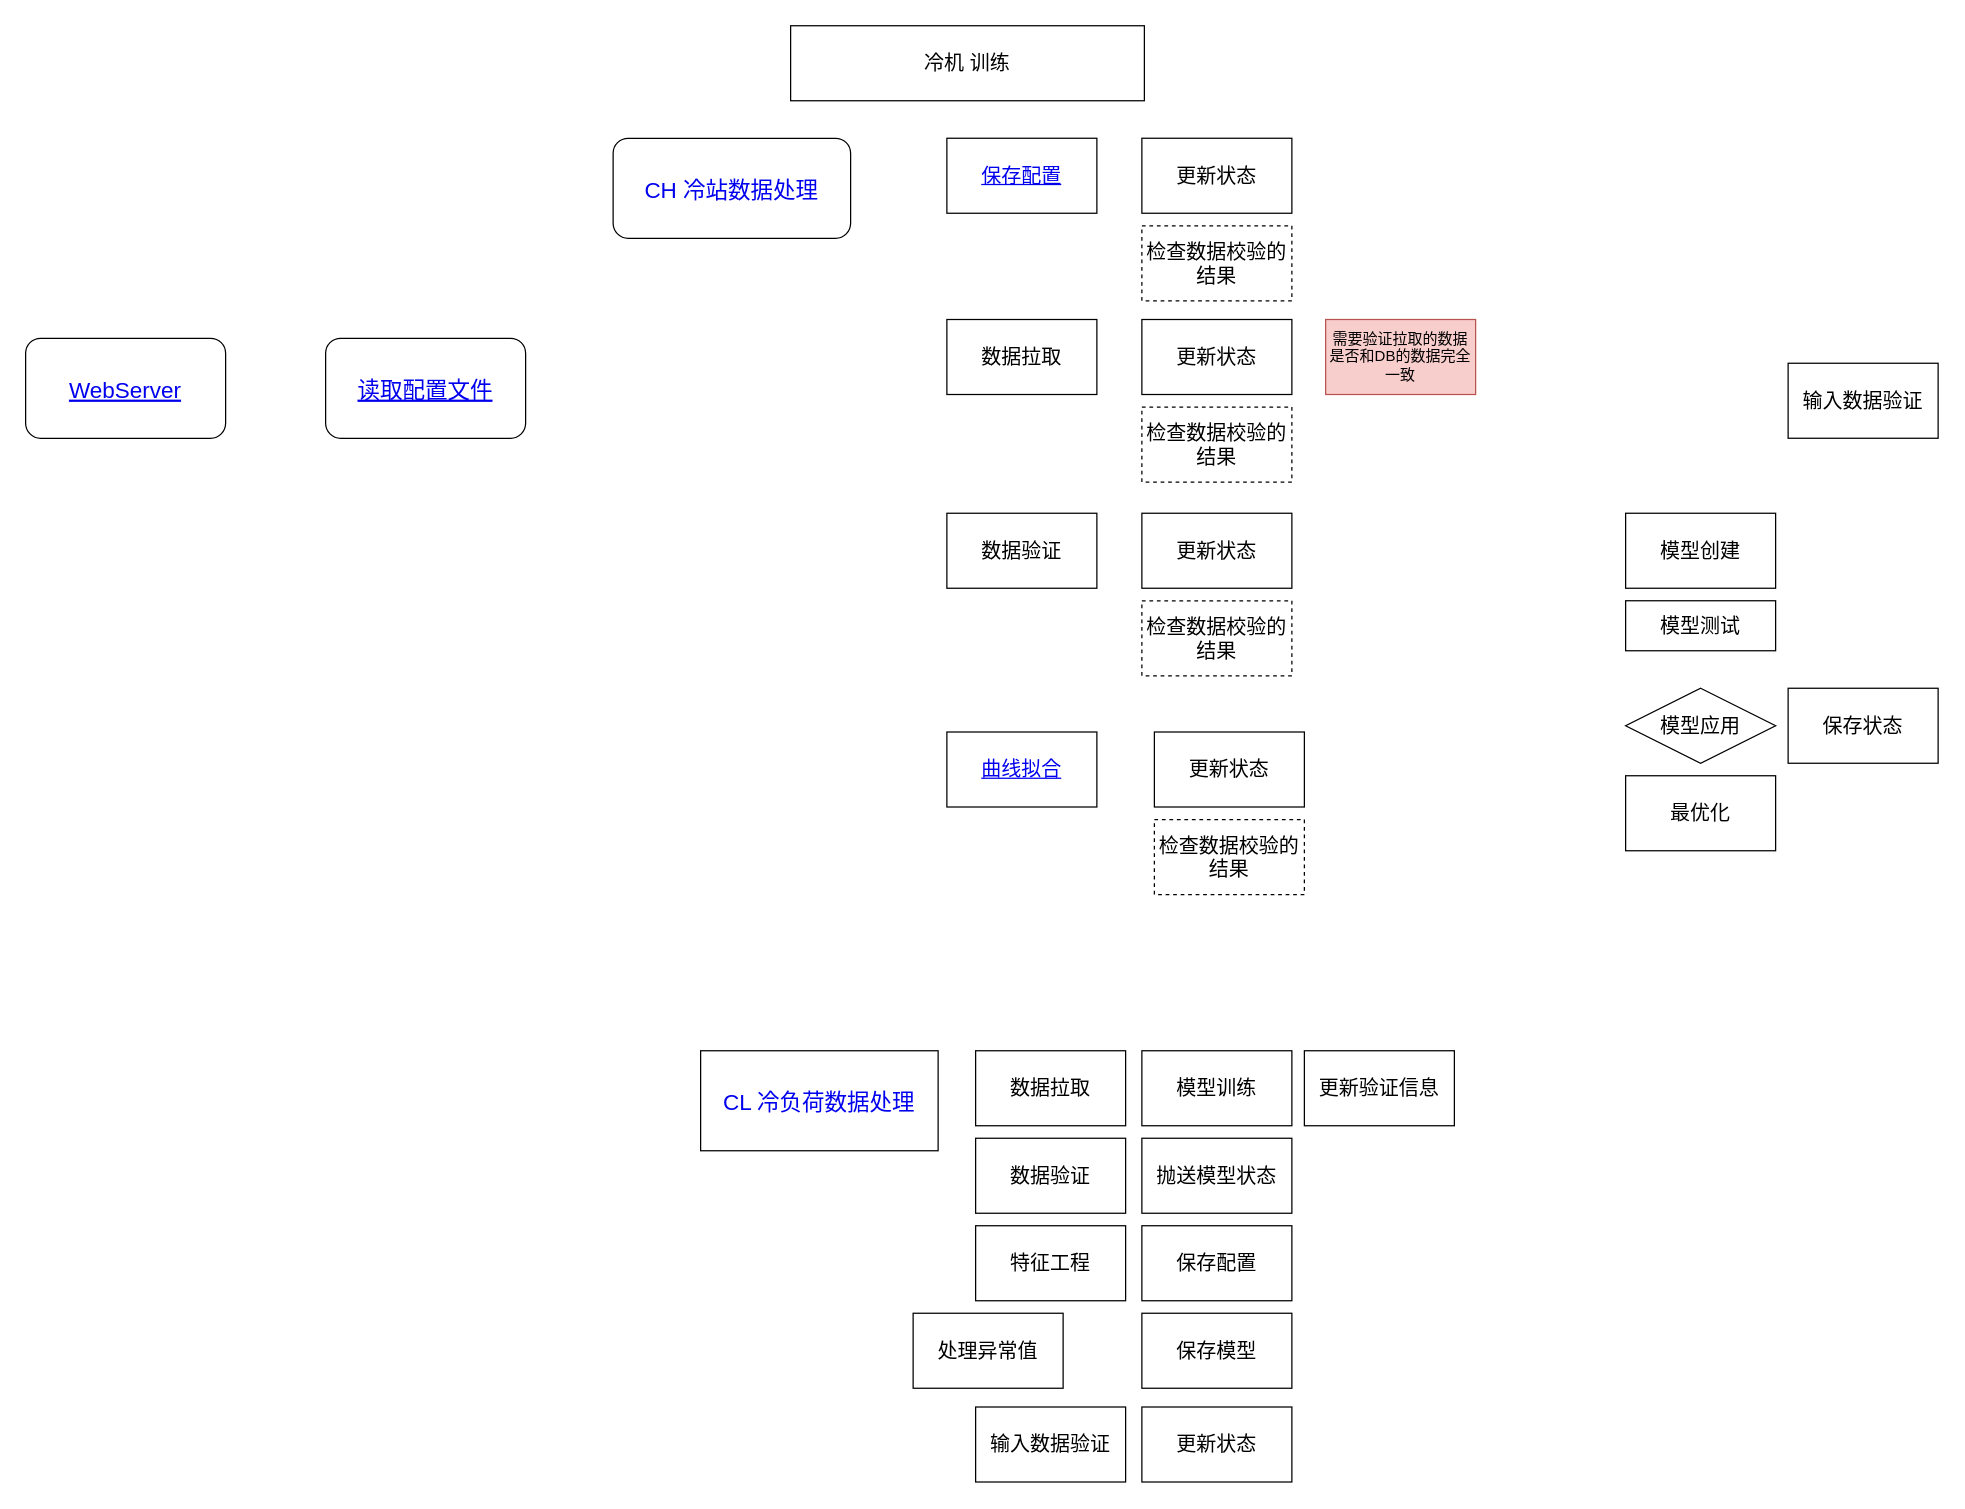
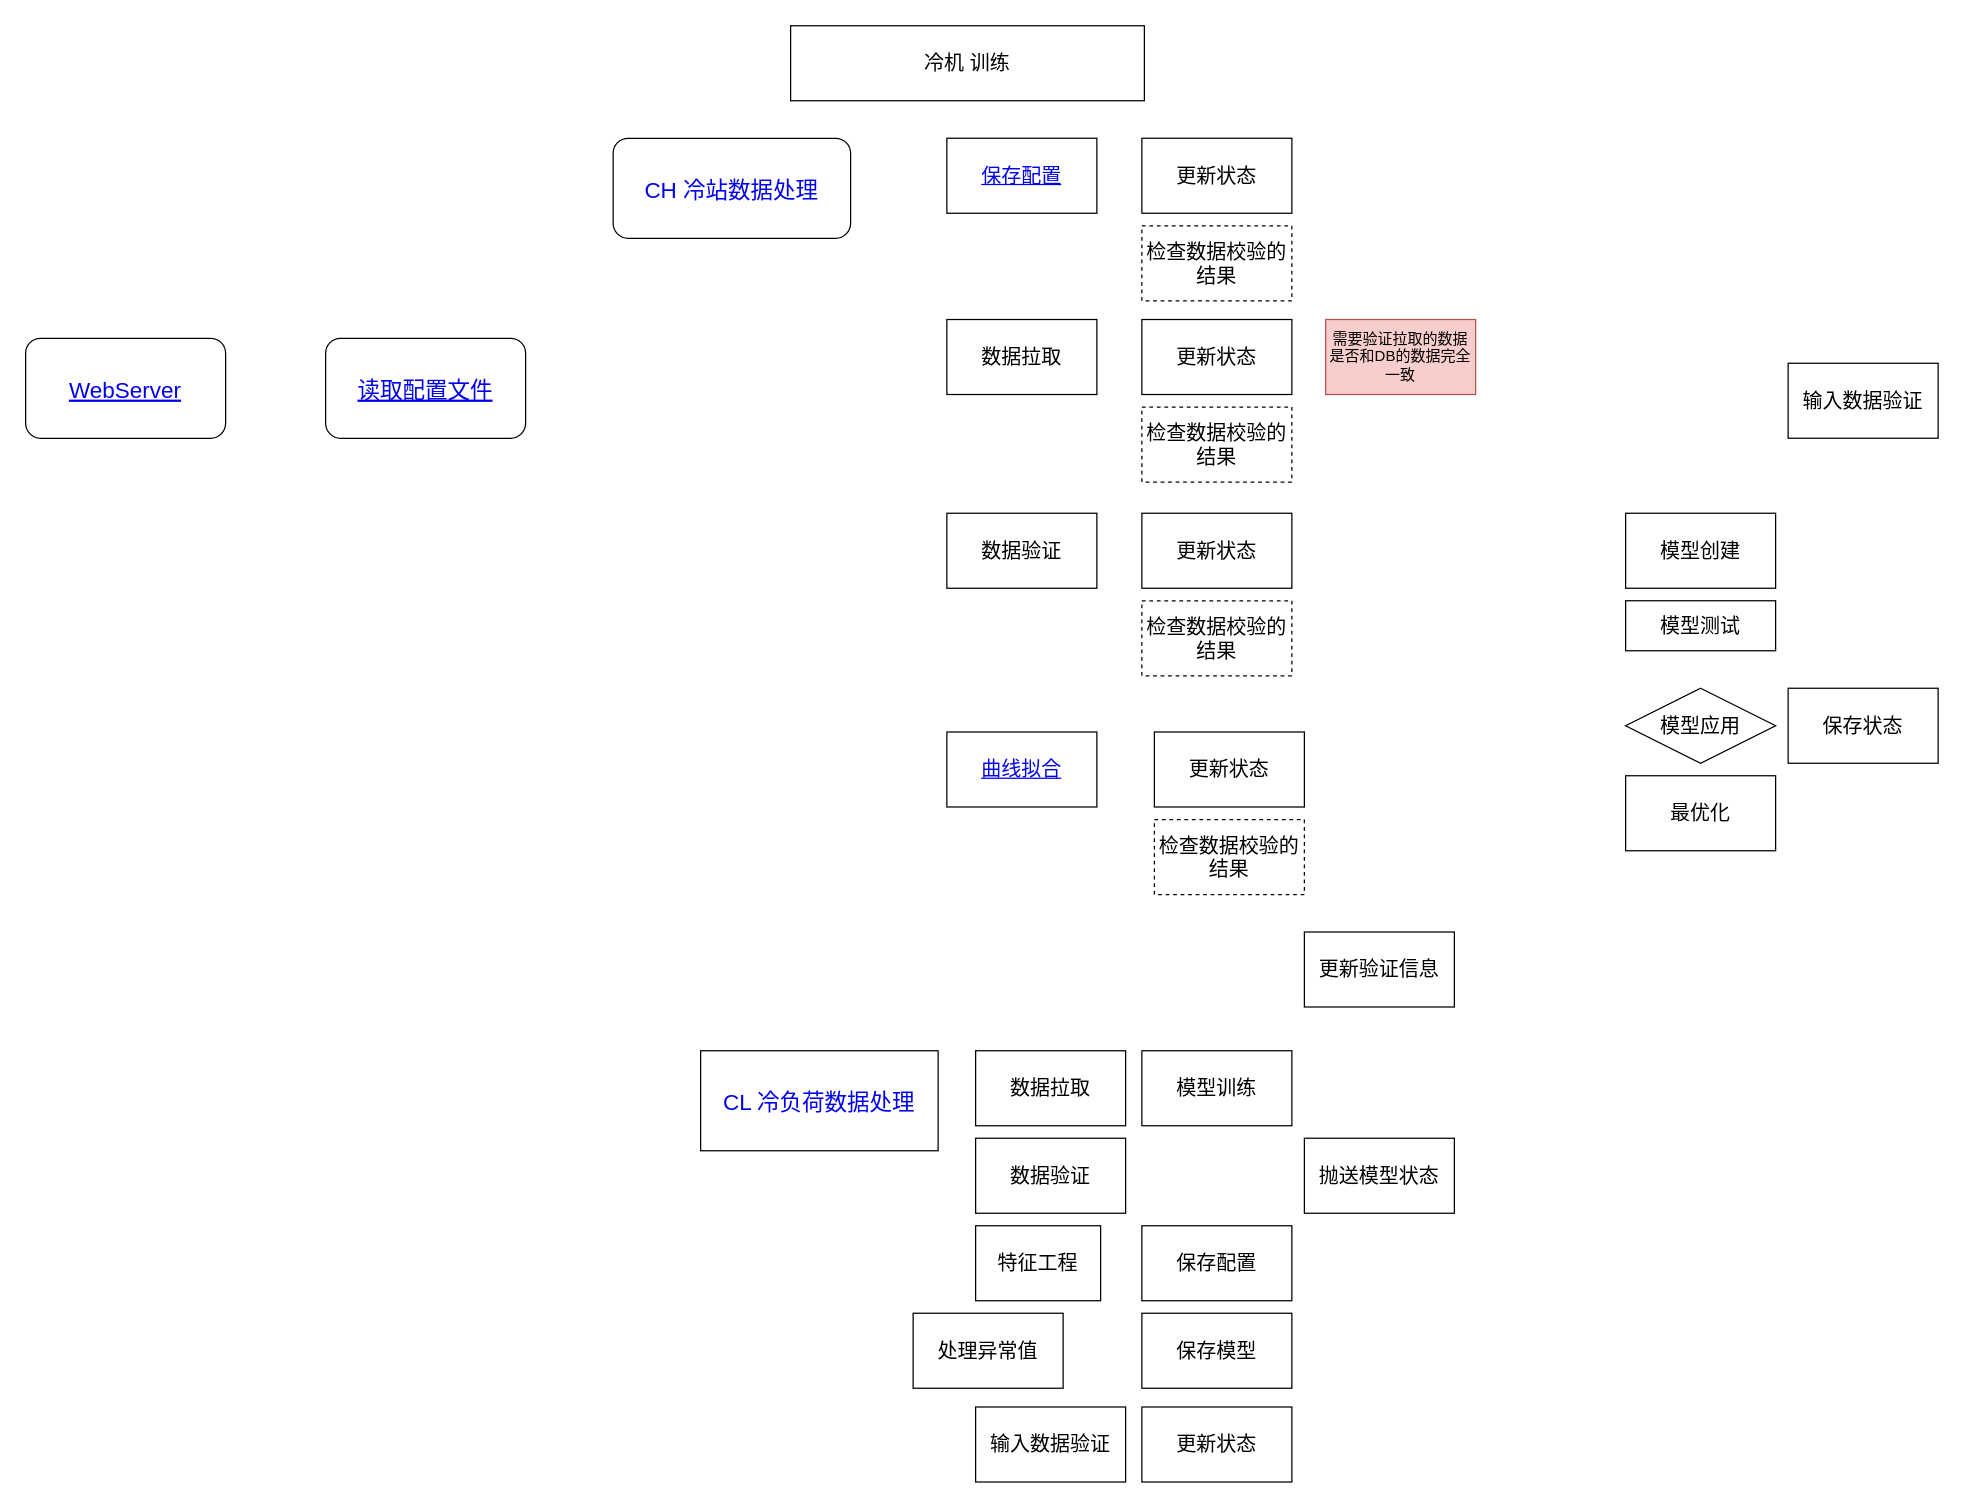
(1379, 1088) -> (1379, 969)
(1217, 1176) -> (1379, 1176)
(1051, 1263) -> (1038, 1263)
